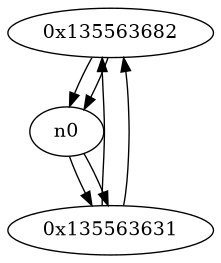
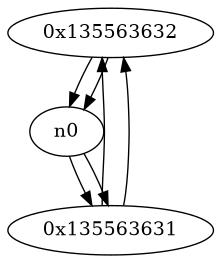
(111, 33) -> (111, 33)
